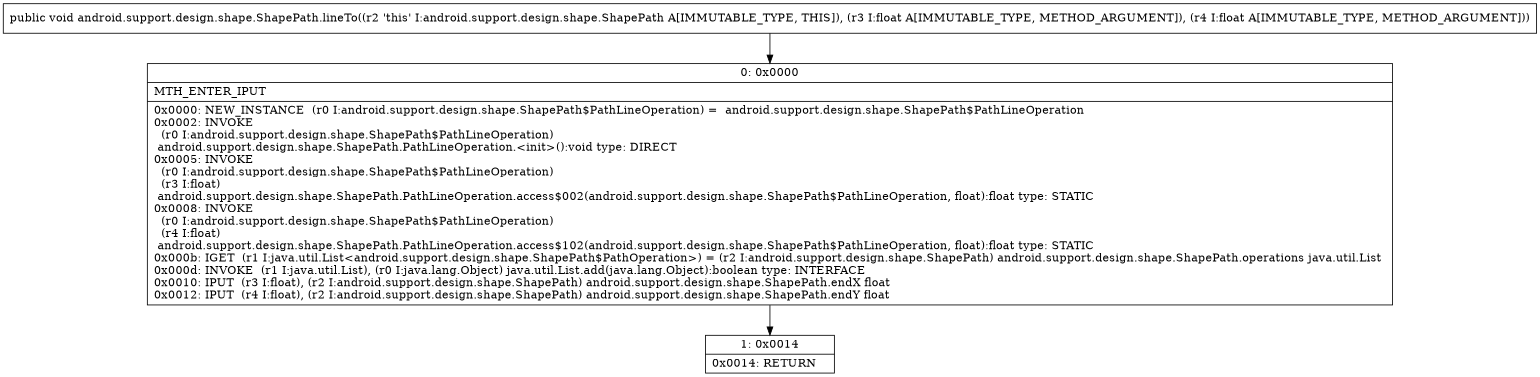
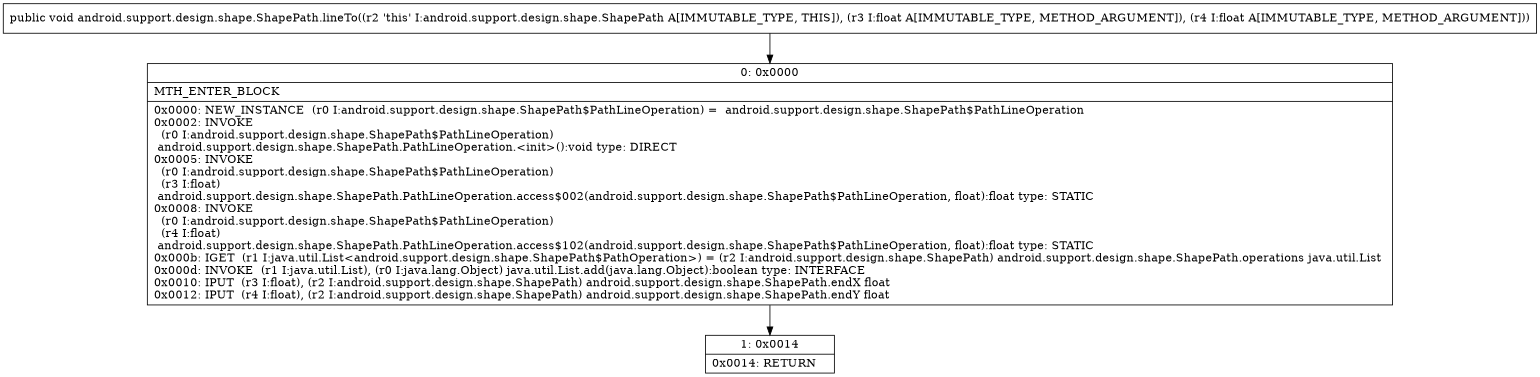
(210, 92) -> (217, 92)
